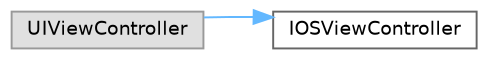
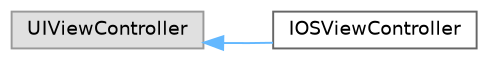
(229, 17) -> (248, 43)
